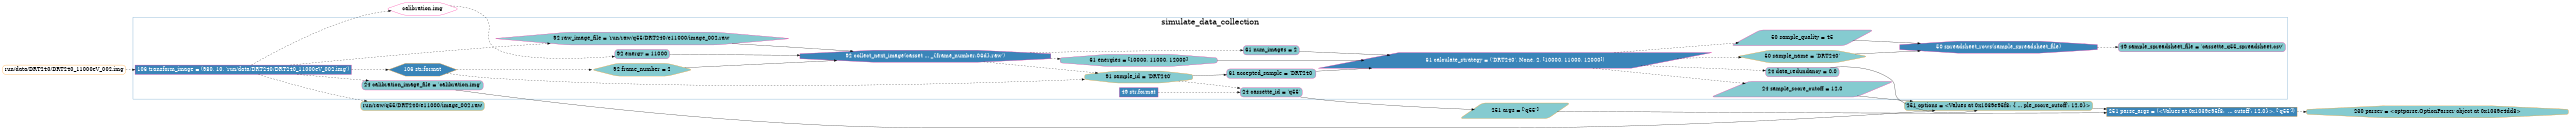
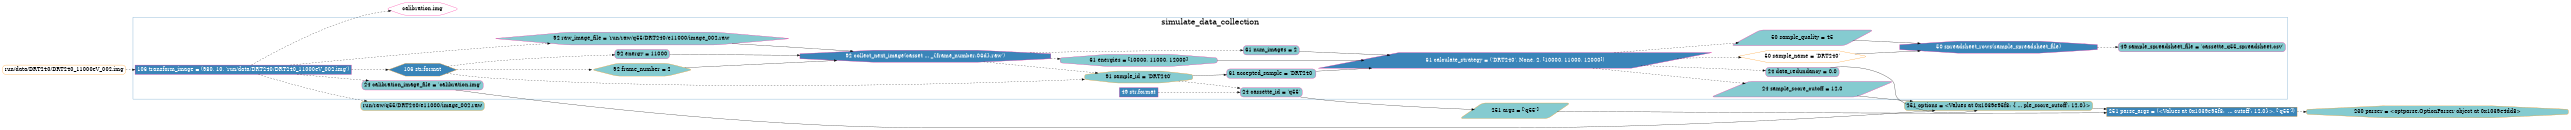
(517, 55) -> (530, 59)
(1802, 56) -> (1802, 56)
